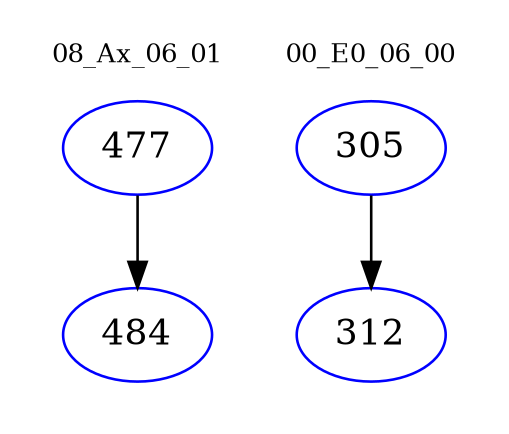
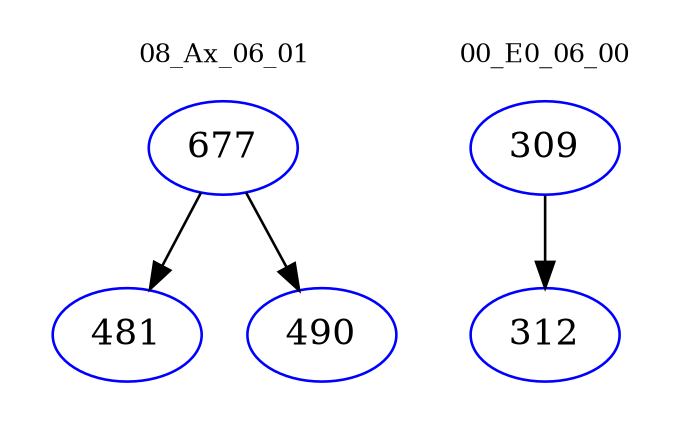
(138, 148) -> (223, 148)
(371, 148) -> (545, 148)
(138, 335) -> (127, 335)
none -> (322, 335)
